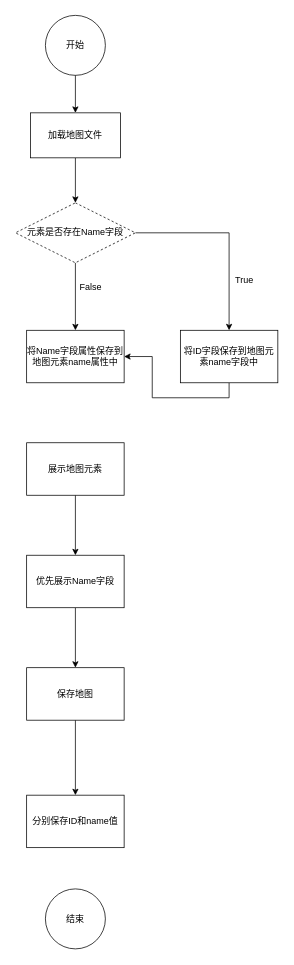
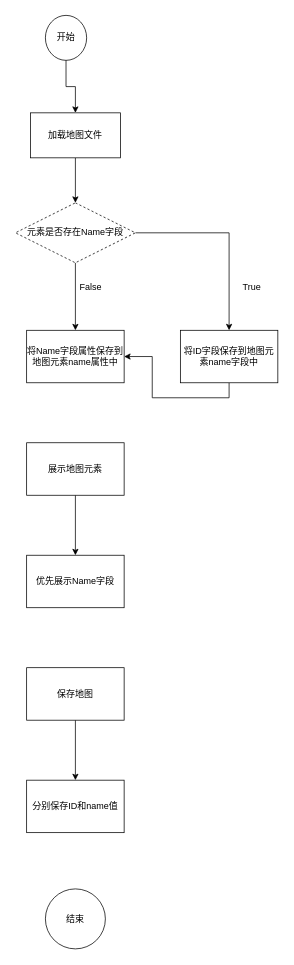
(75, 45) -> (66, 38)
(244, 280) -> (252, 288)
(75, 635) -> none
(75, 822) -> (75, 807)
